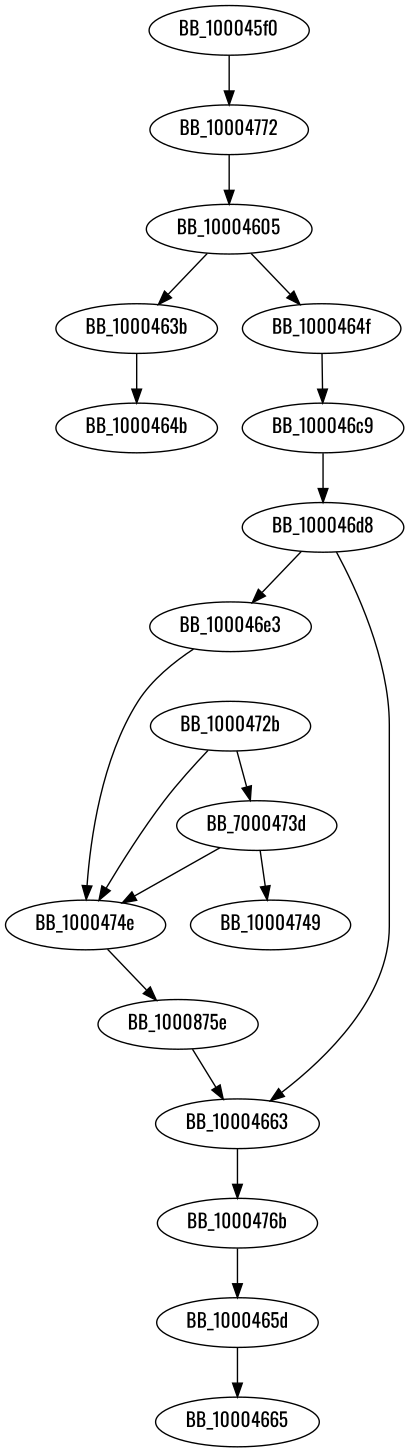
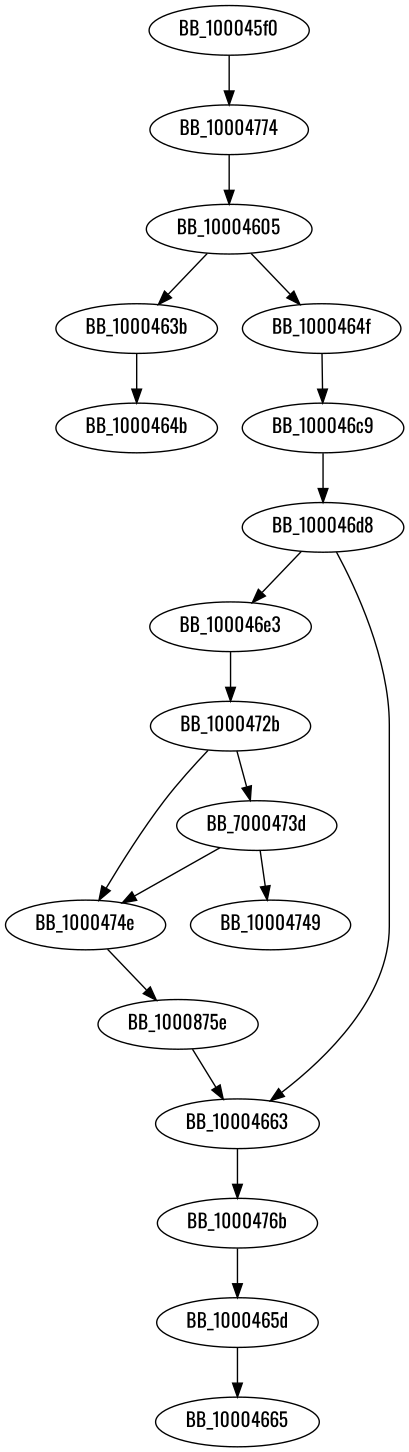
(229, 130) -> (229, 130)
(113, 754) -> (231, 670)
